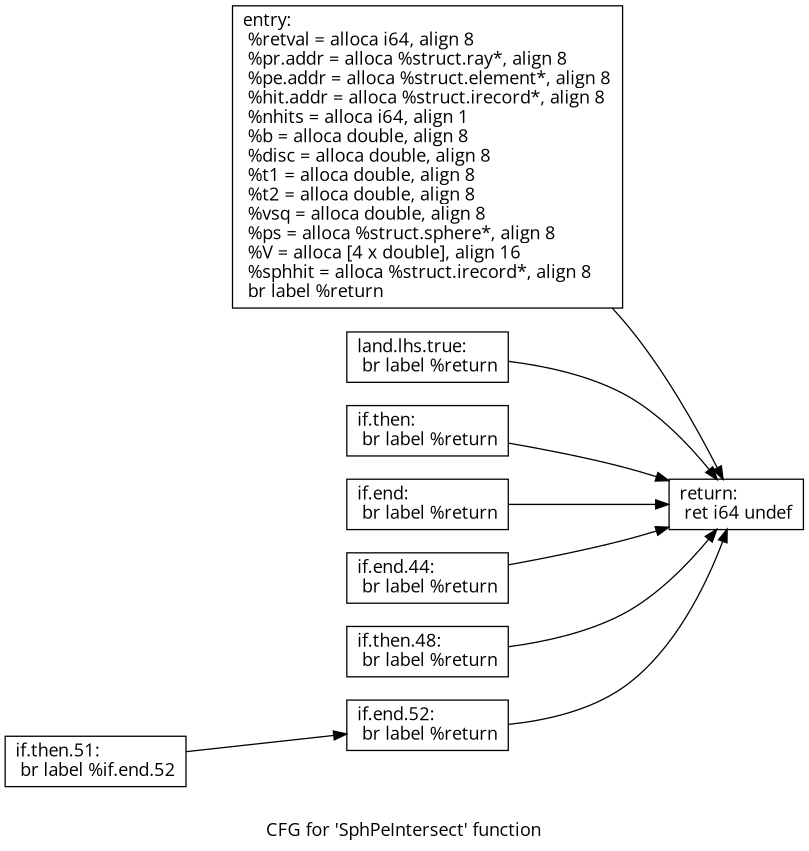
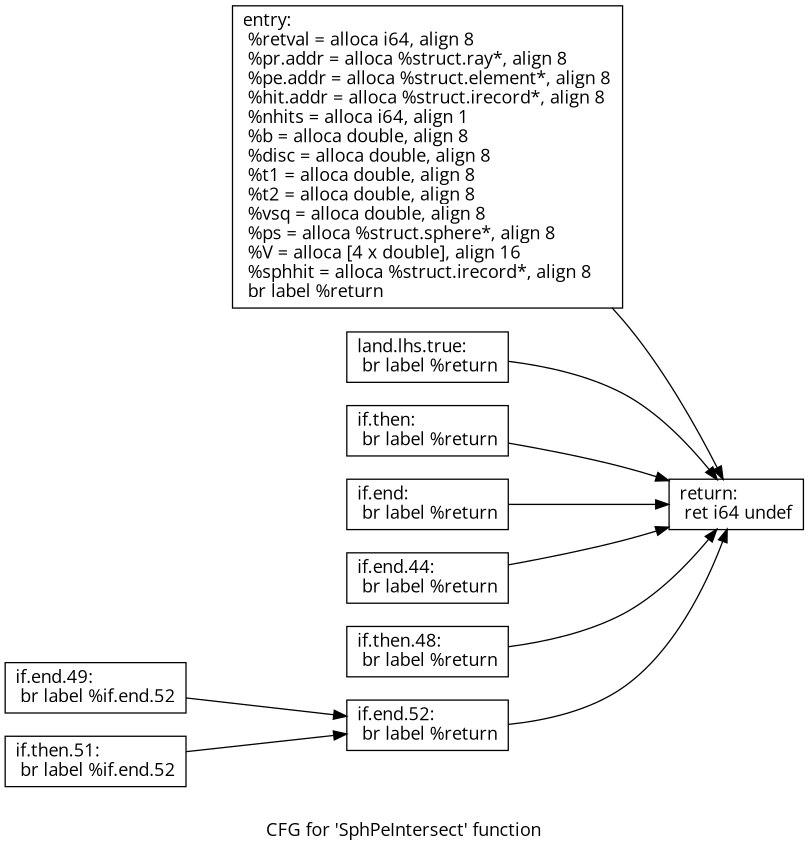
none -> (96, 688)
